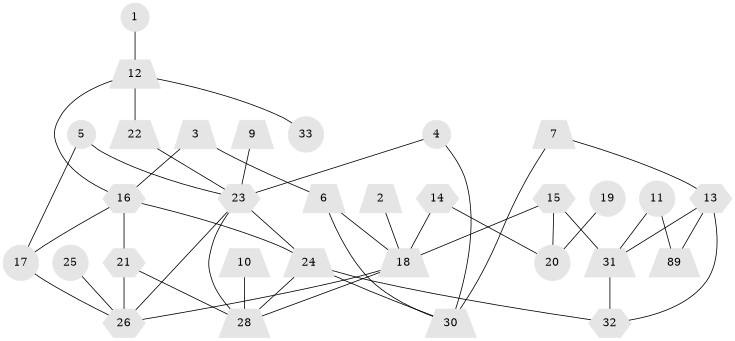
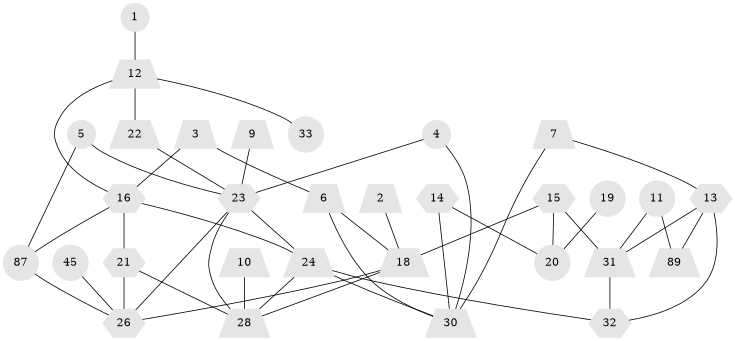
(421, 231) -> (444, 261)
(21, 263) -> (21, 263)
(70, 263) -> (70, 263)
